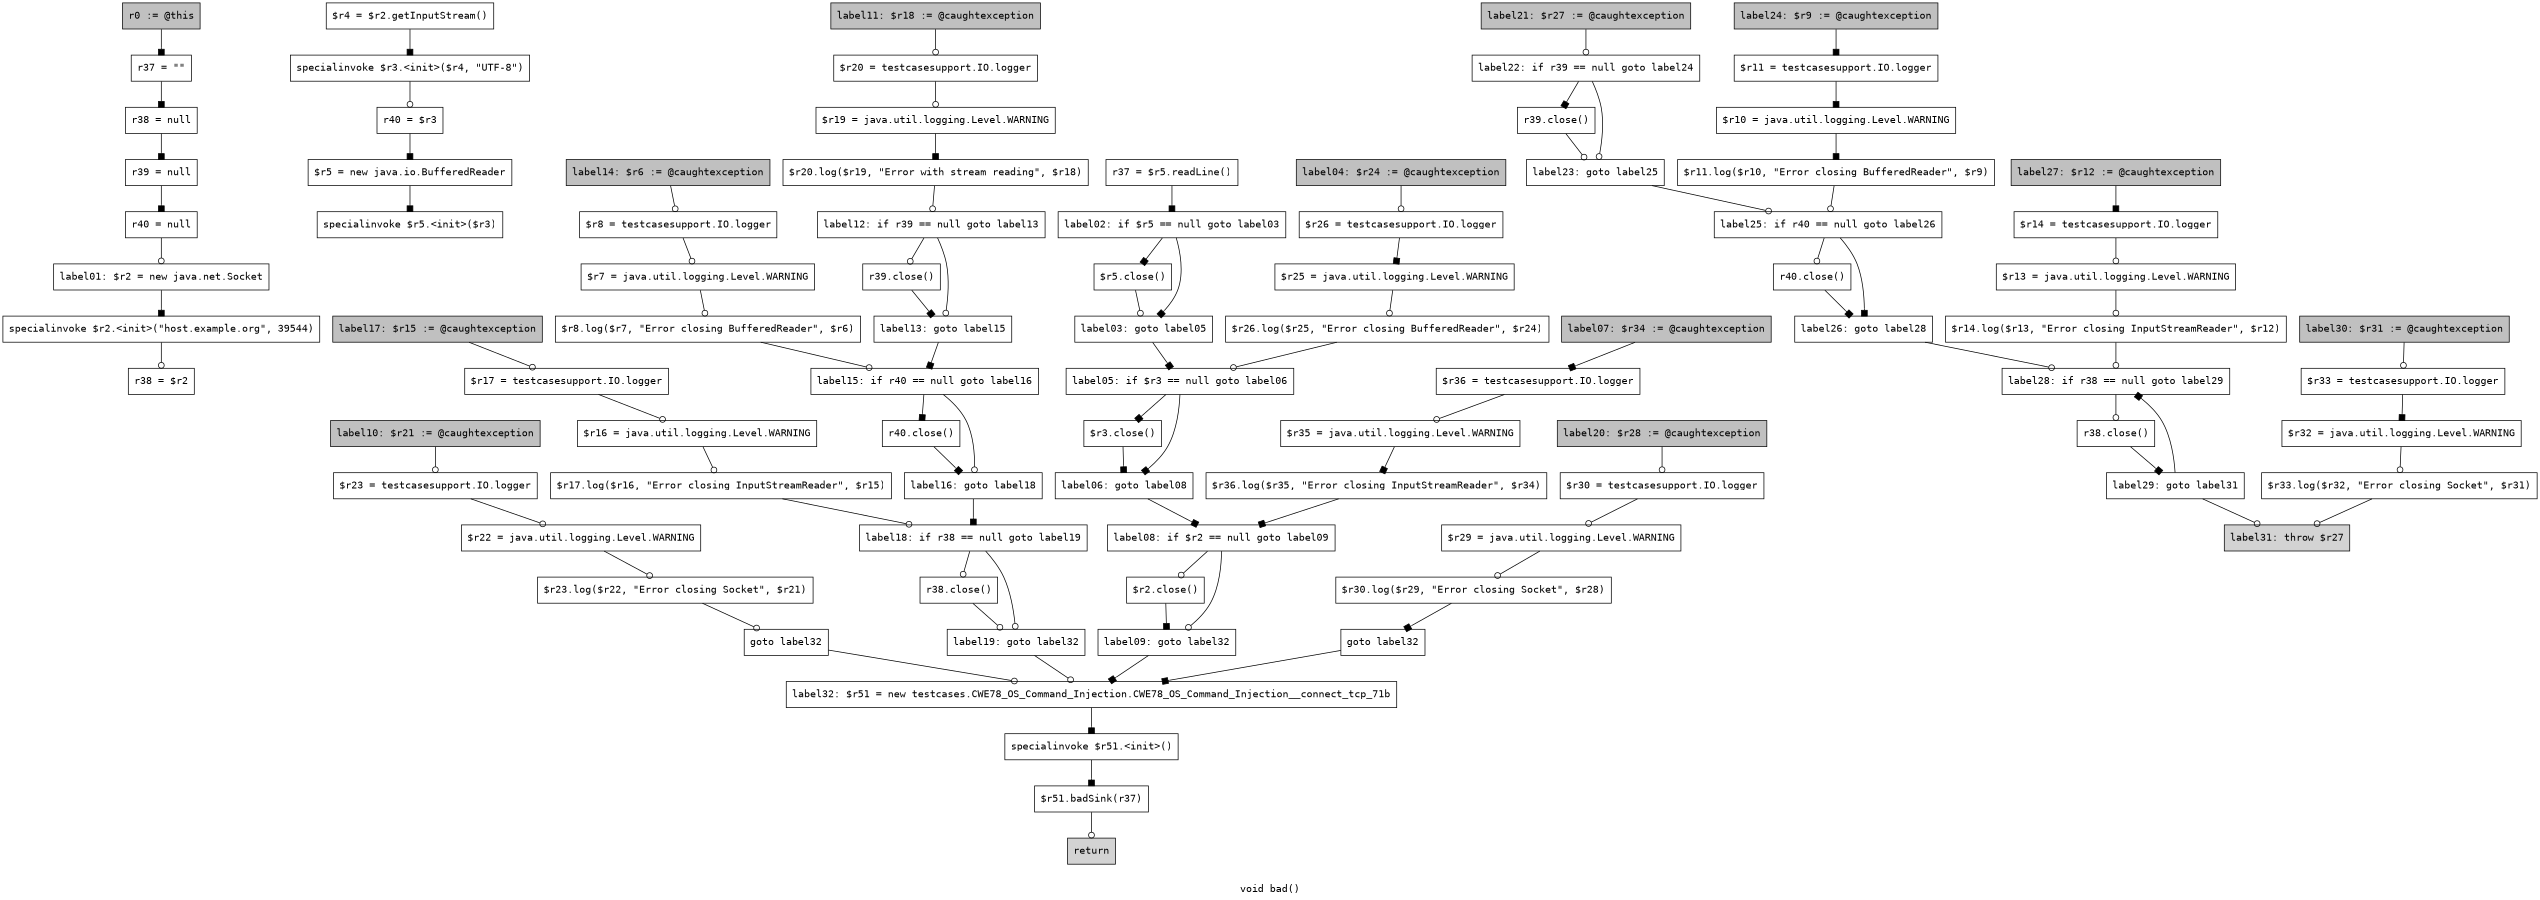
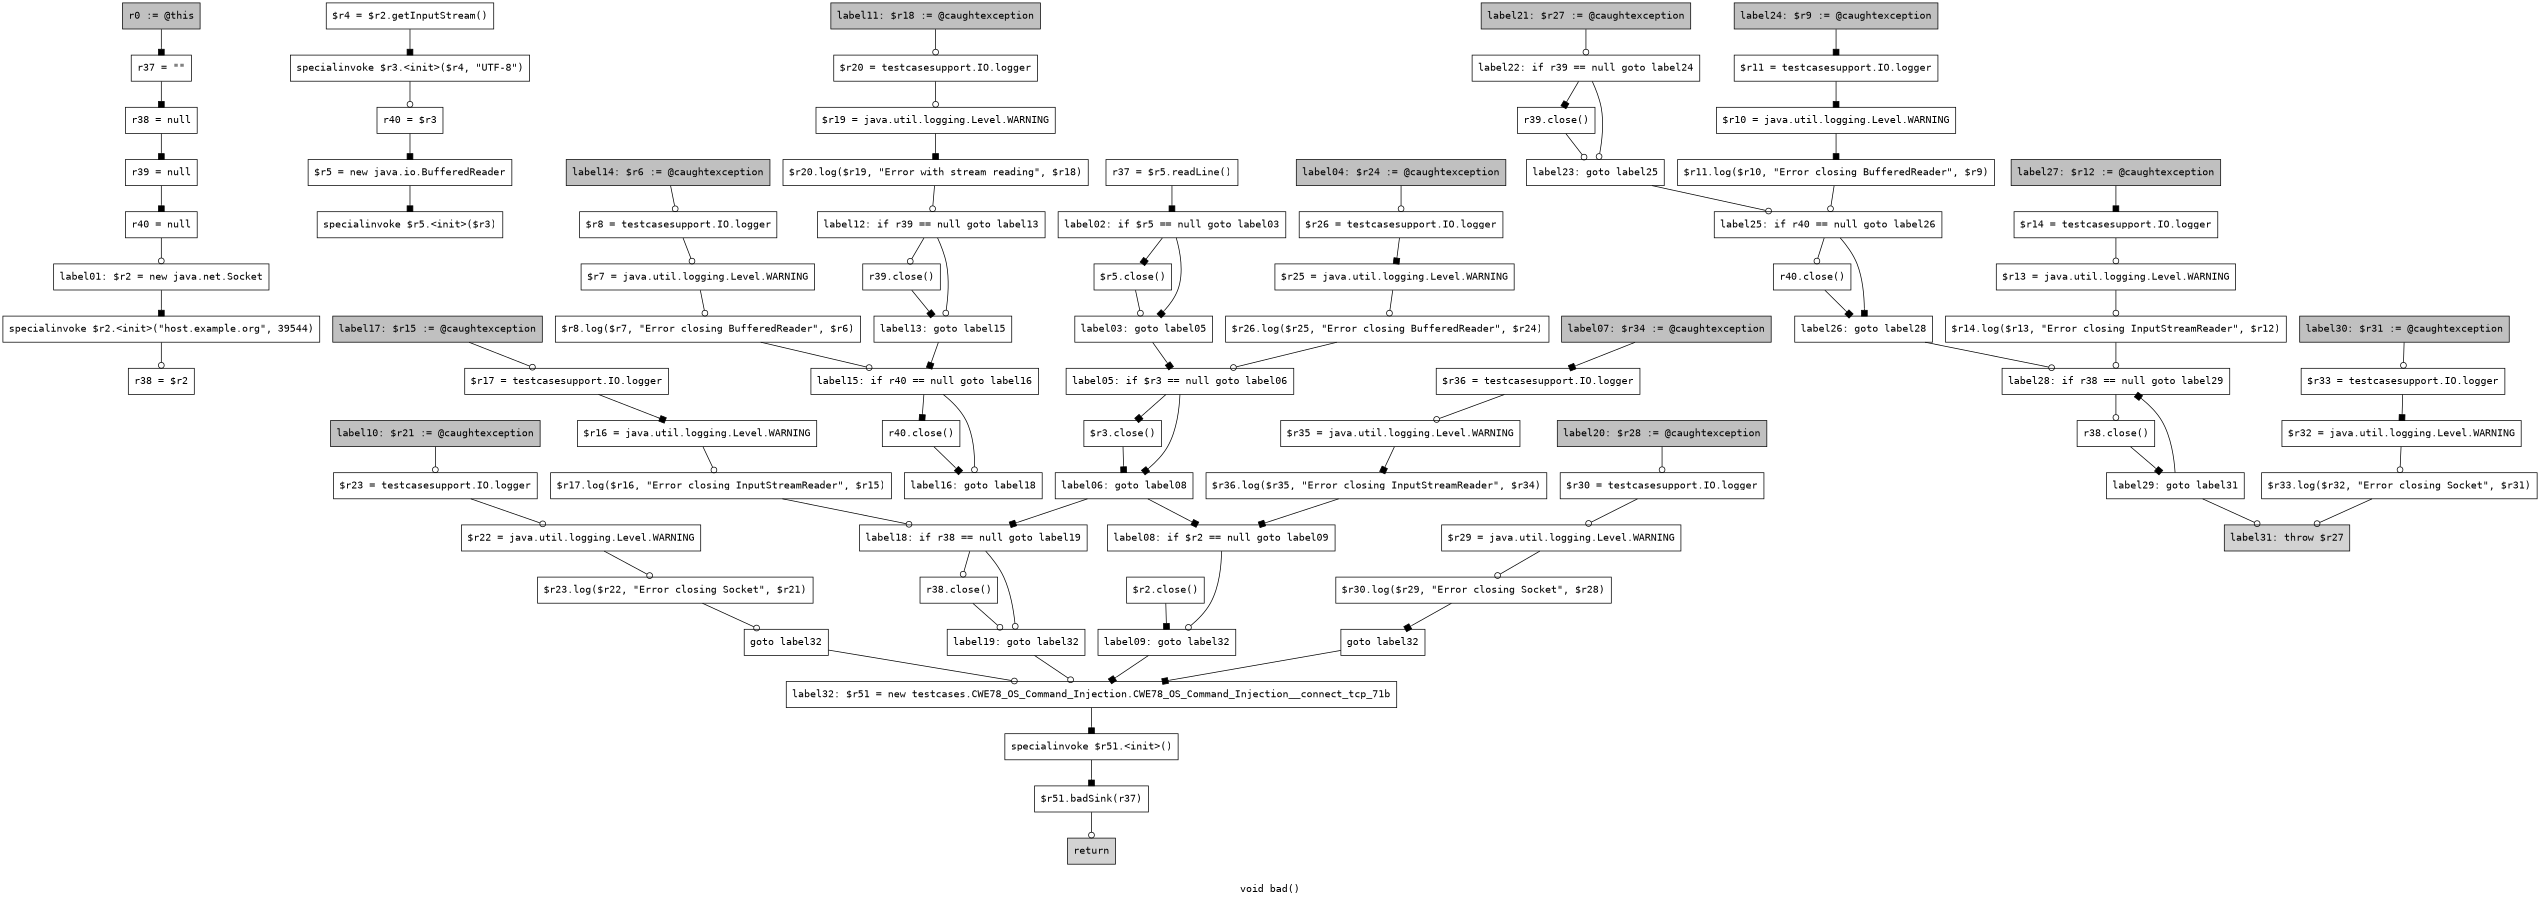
(629, 406) -> (629, 406)
(973, 508) -> (1052, 511)
(1195, 562) -> none
